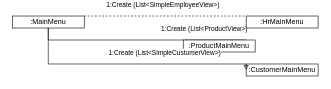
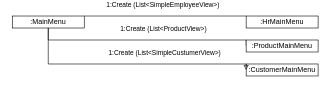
(165, 16) -> (165, 16)
(219, 46) -> (282, 46)
